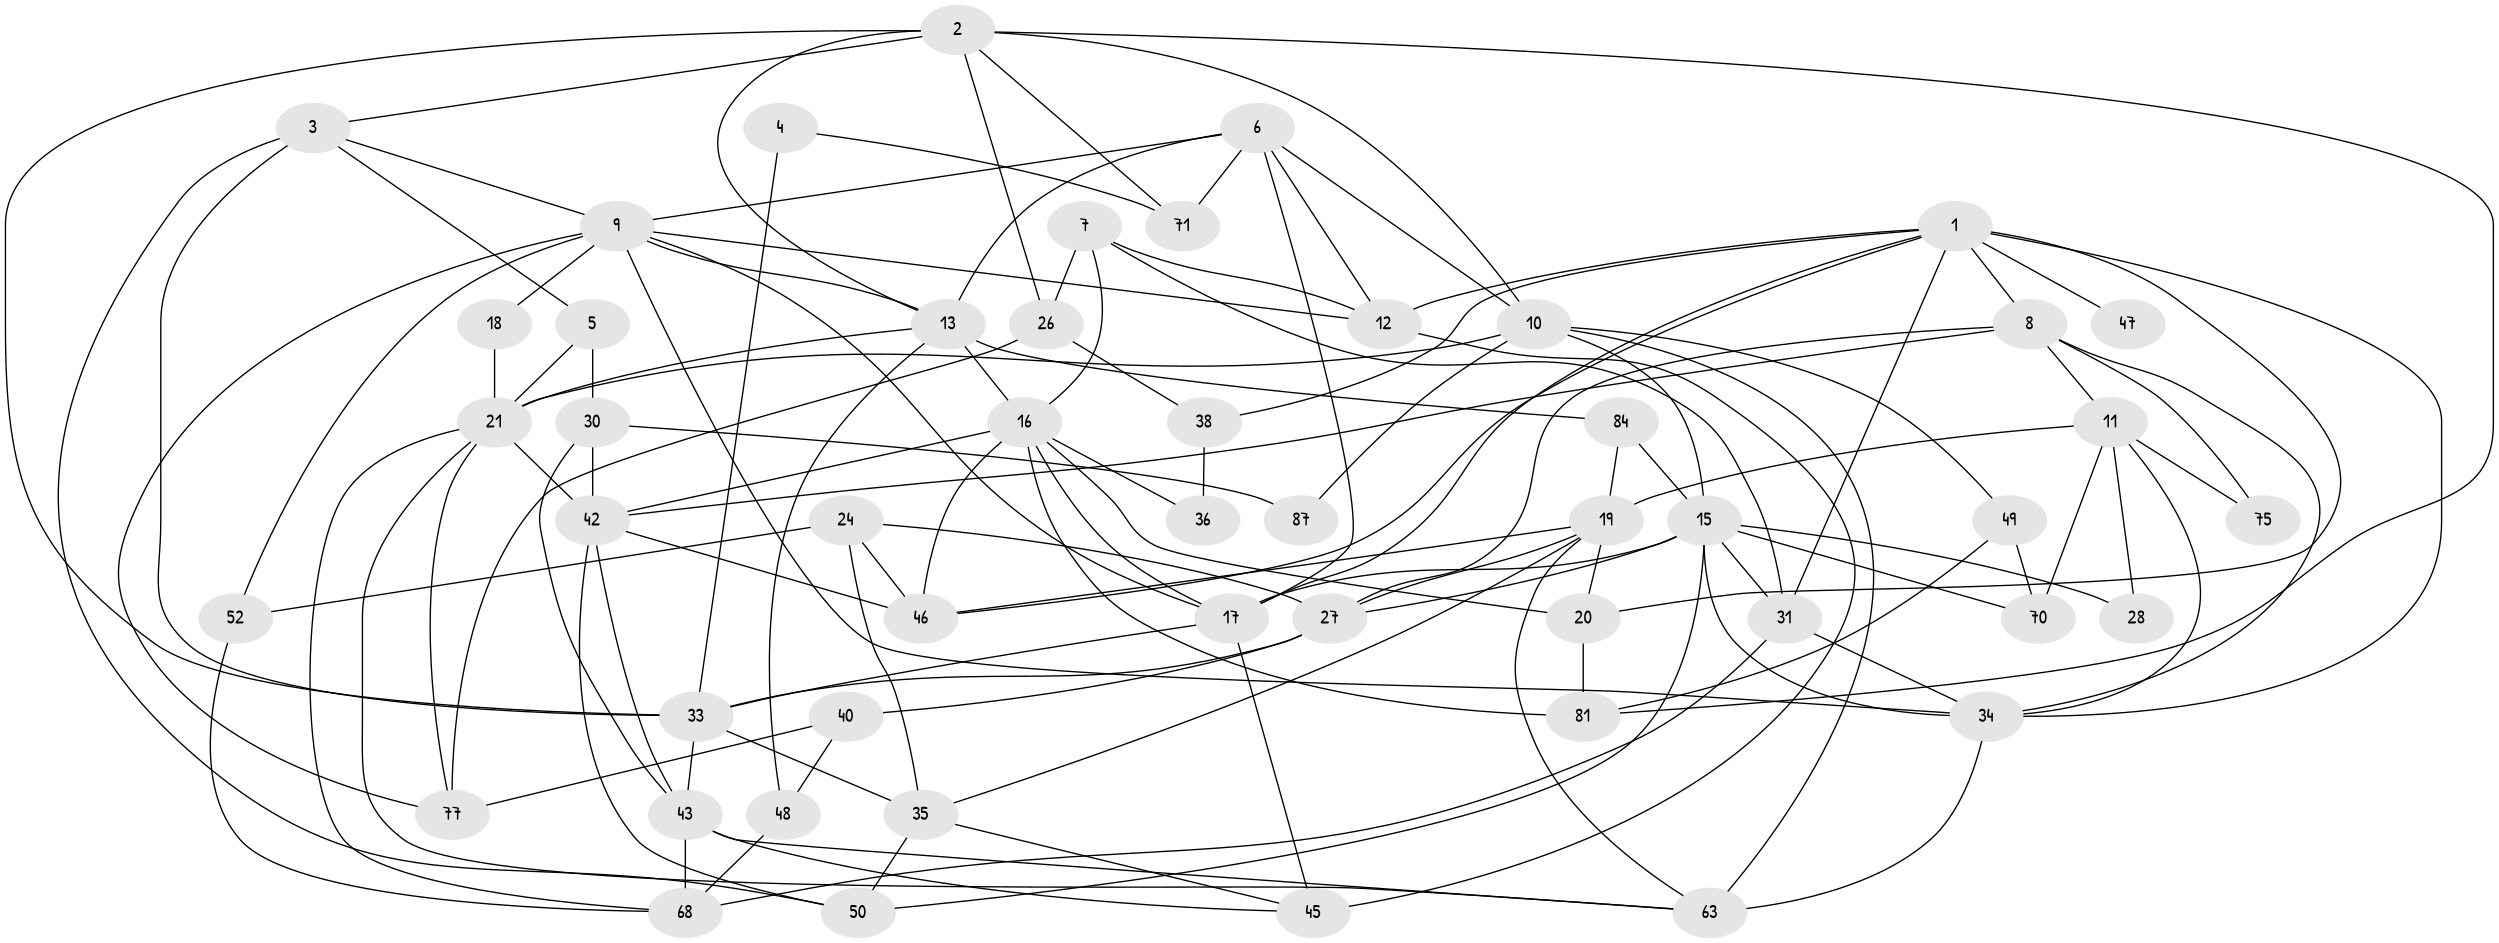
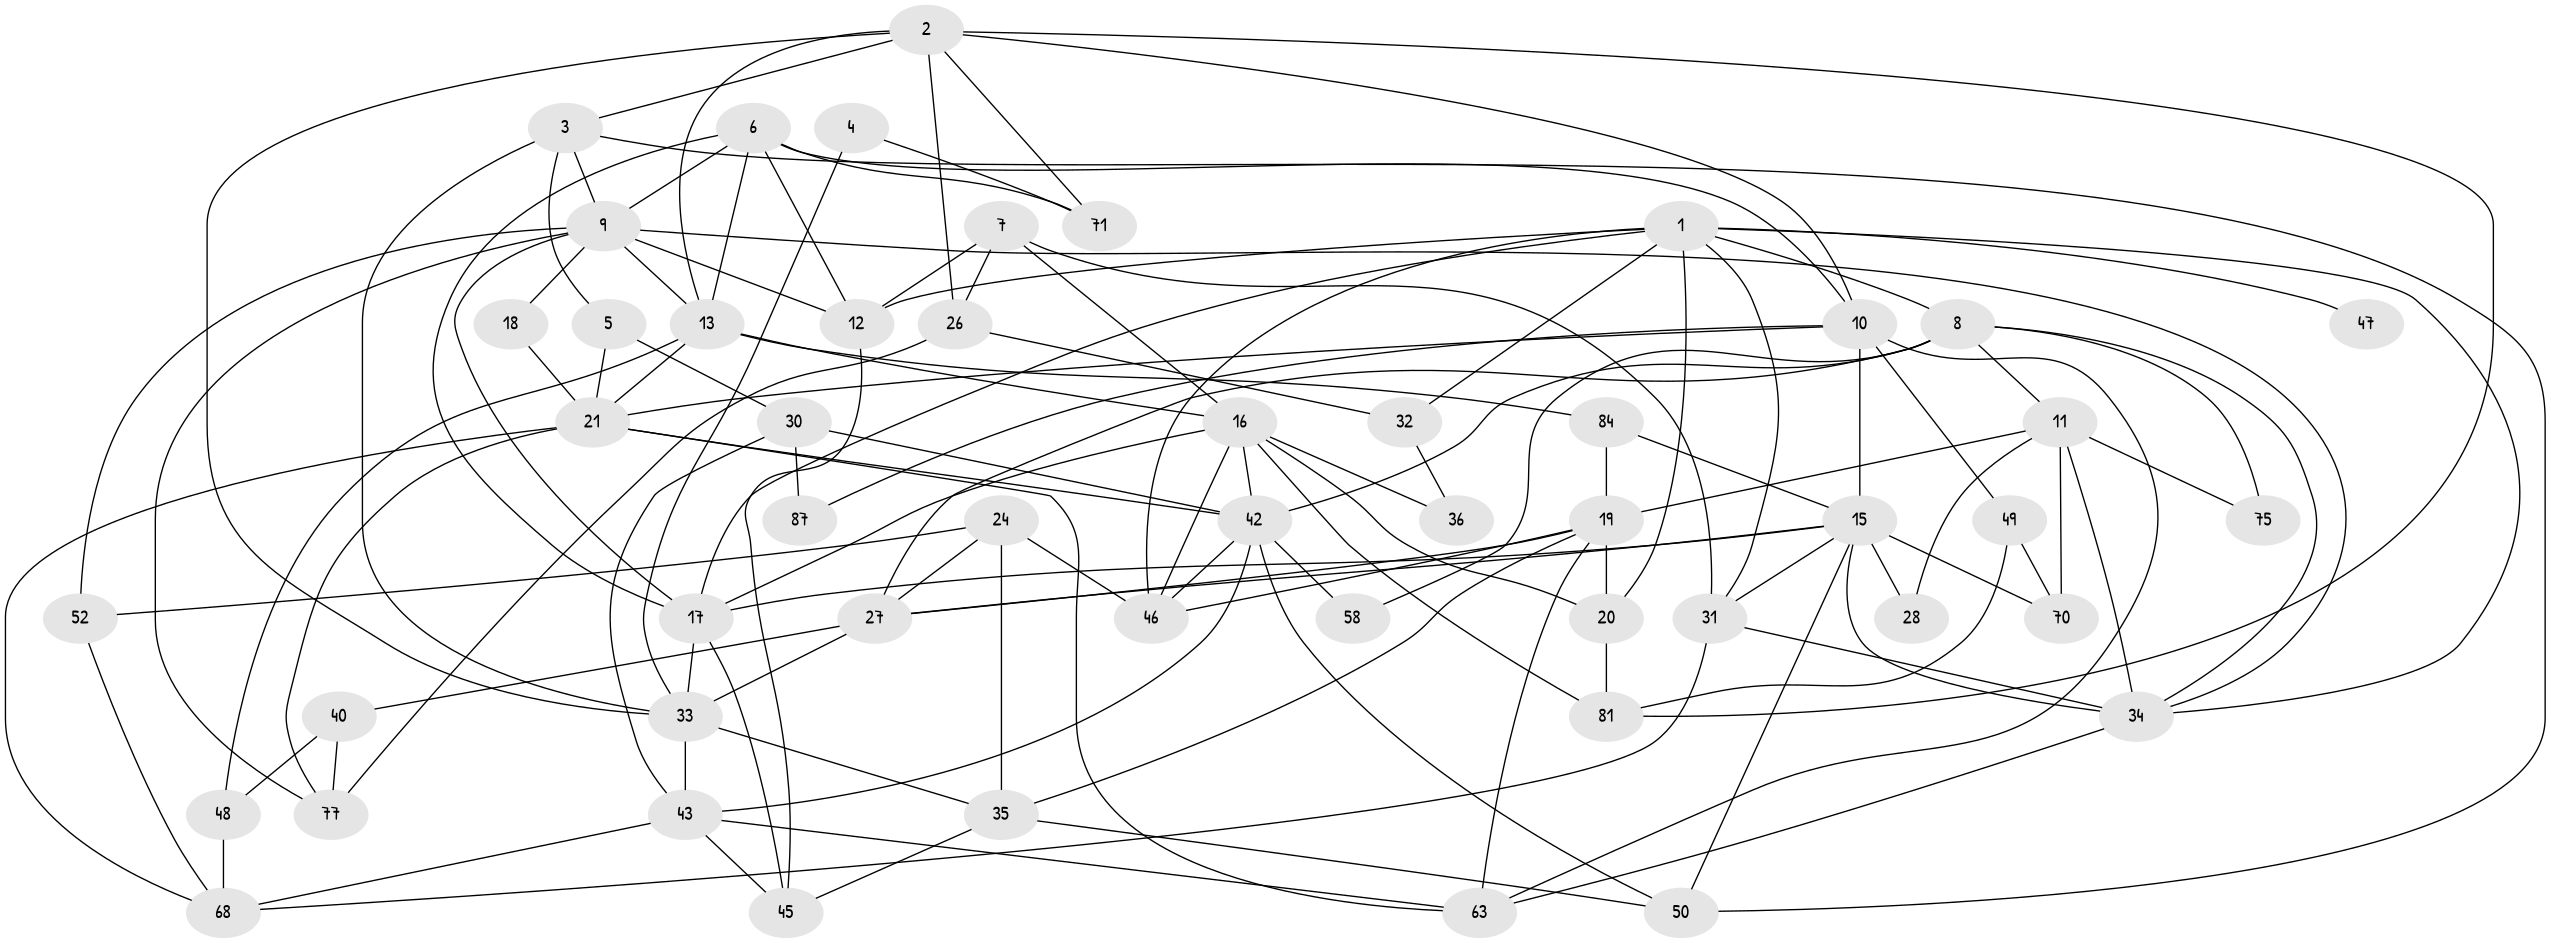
(1204, 422) -> (1405, 422)
none -> (1353, 619)
